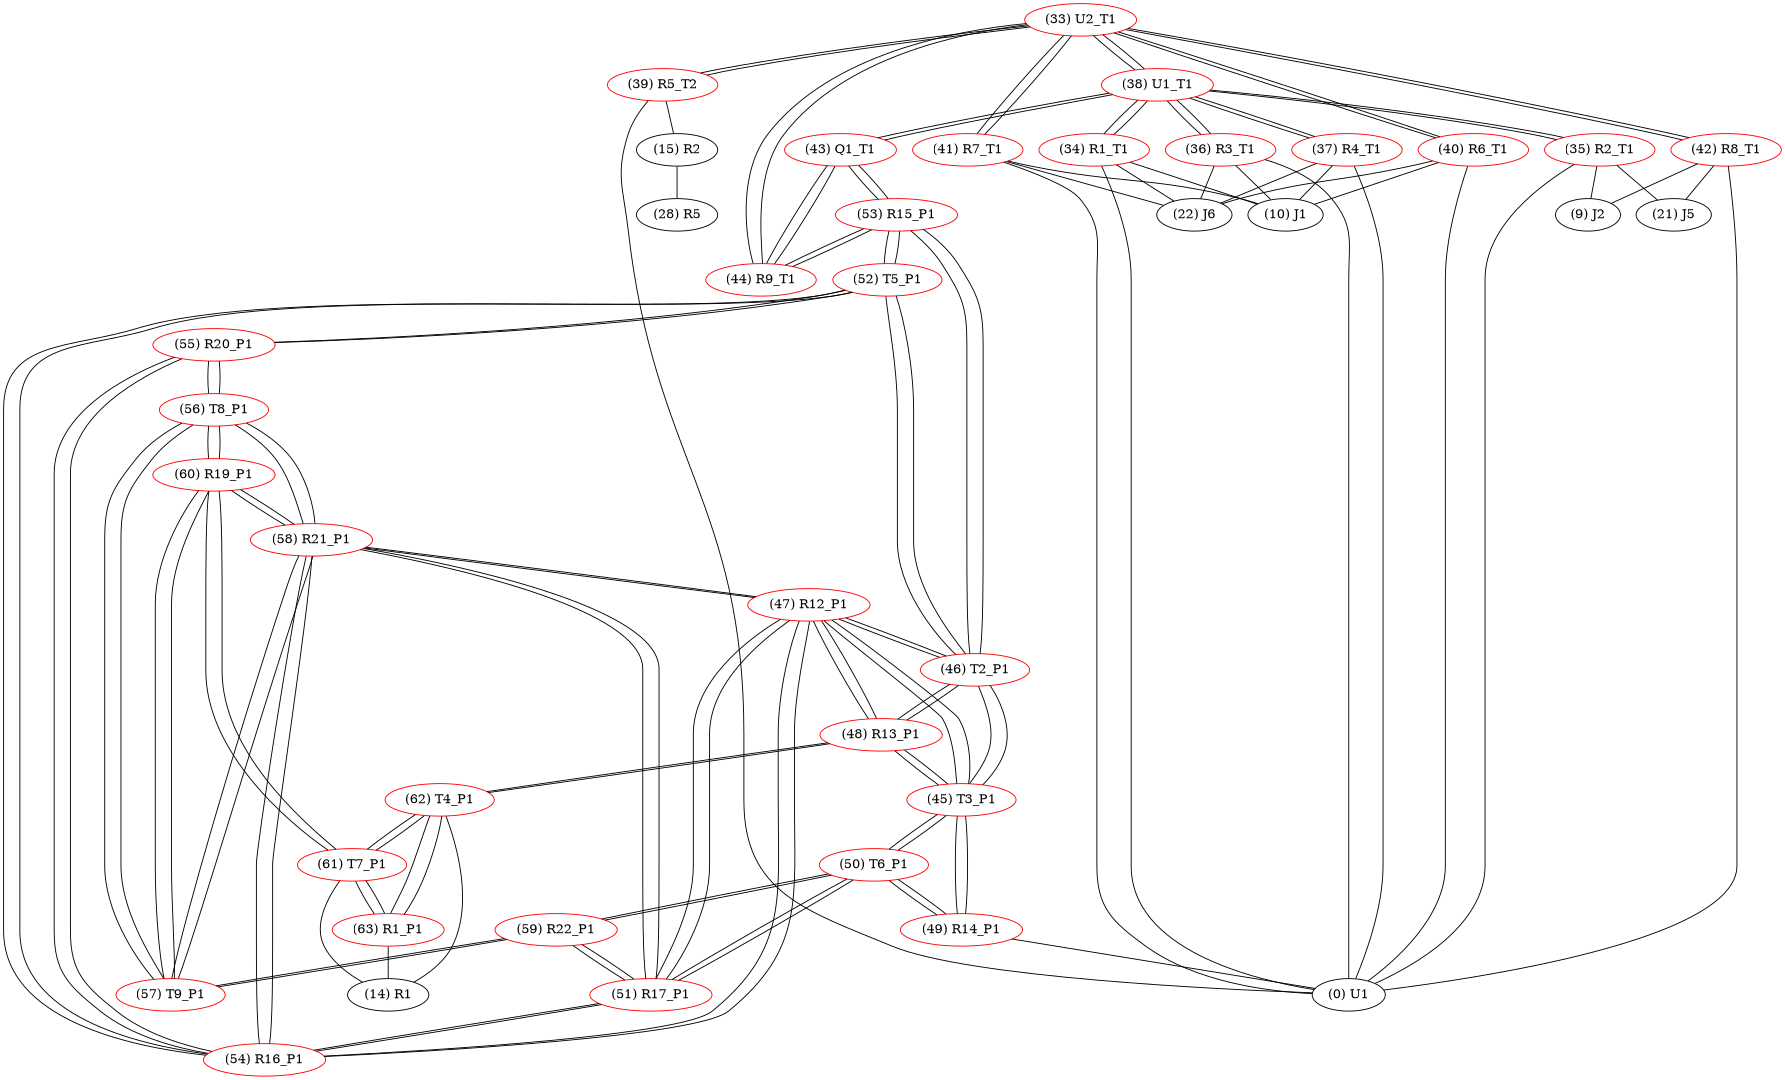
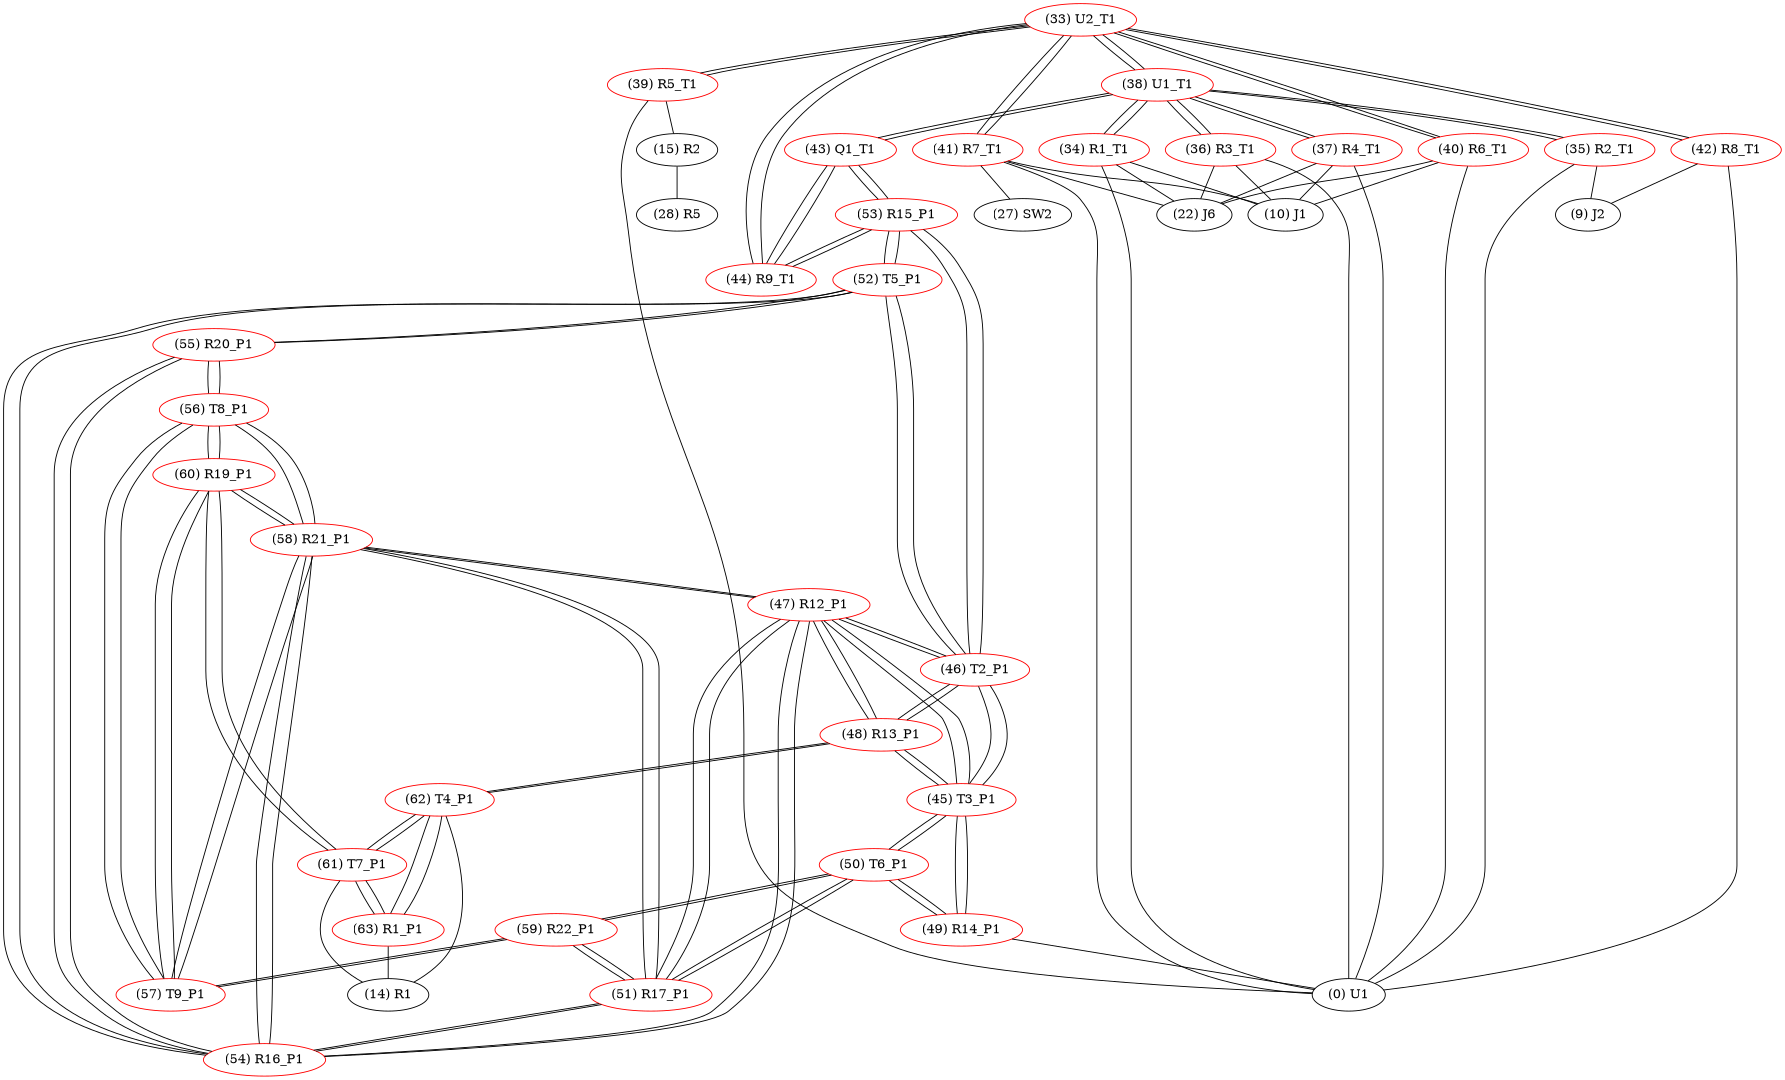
(663, 85) -> (663, 85)
none -> (1023, 215)
(1674, 215) -> none
